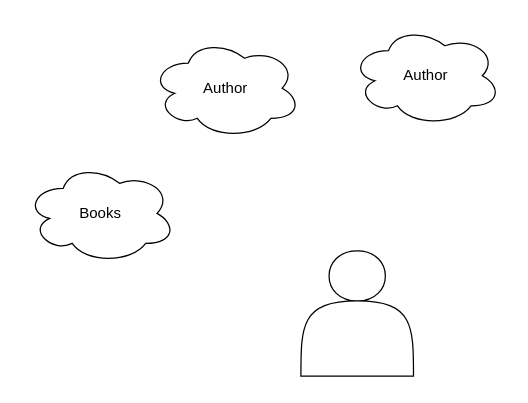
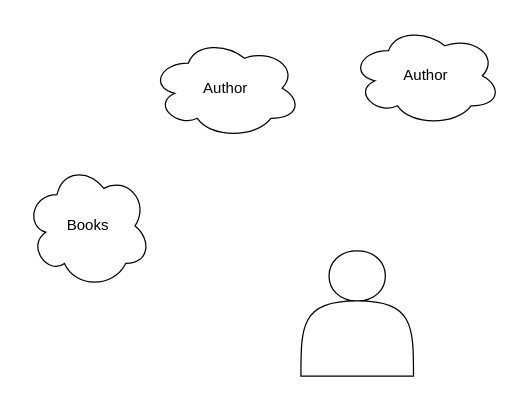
(101, 213) -> (88, 226)
